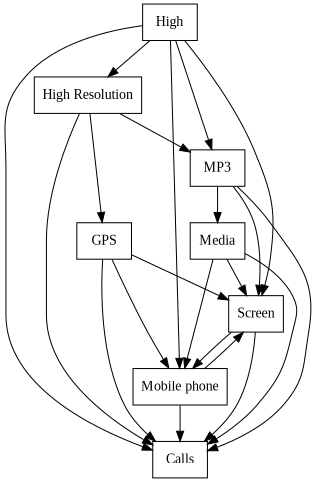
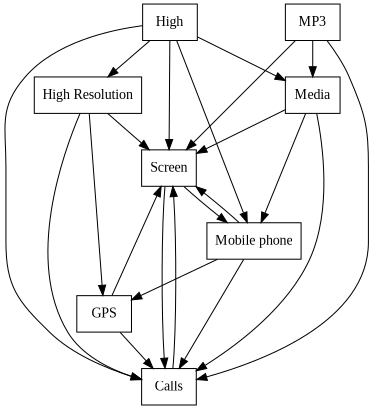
(192, 90) -> (237, 56)
(150, 130) -> (125, 128)
none -> (176, 287)
(136, 310) -> (183, 276)
